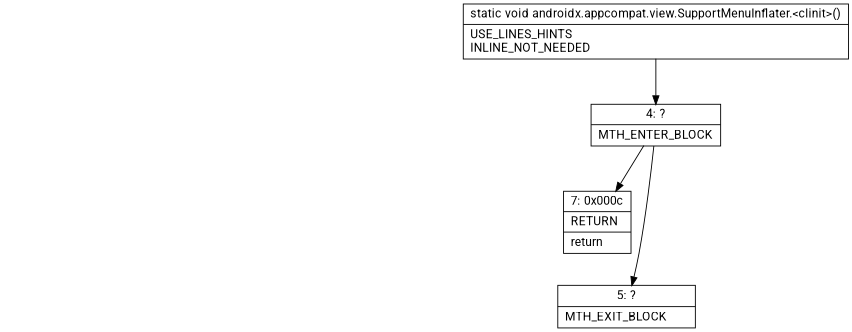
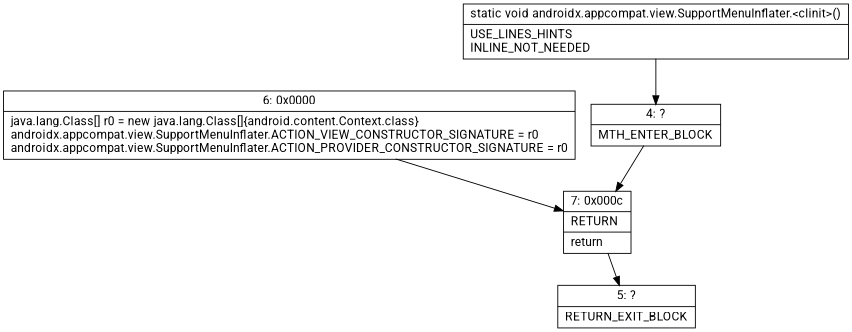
none -> (289, 125)
(646, 212) -> (612, 265)
(616, 317) -> (627, 317)
